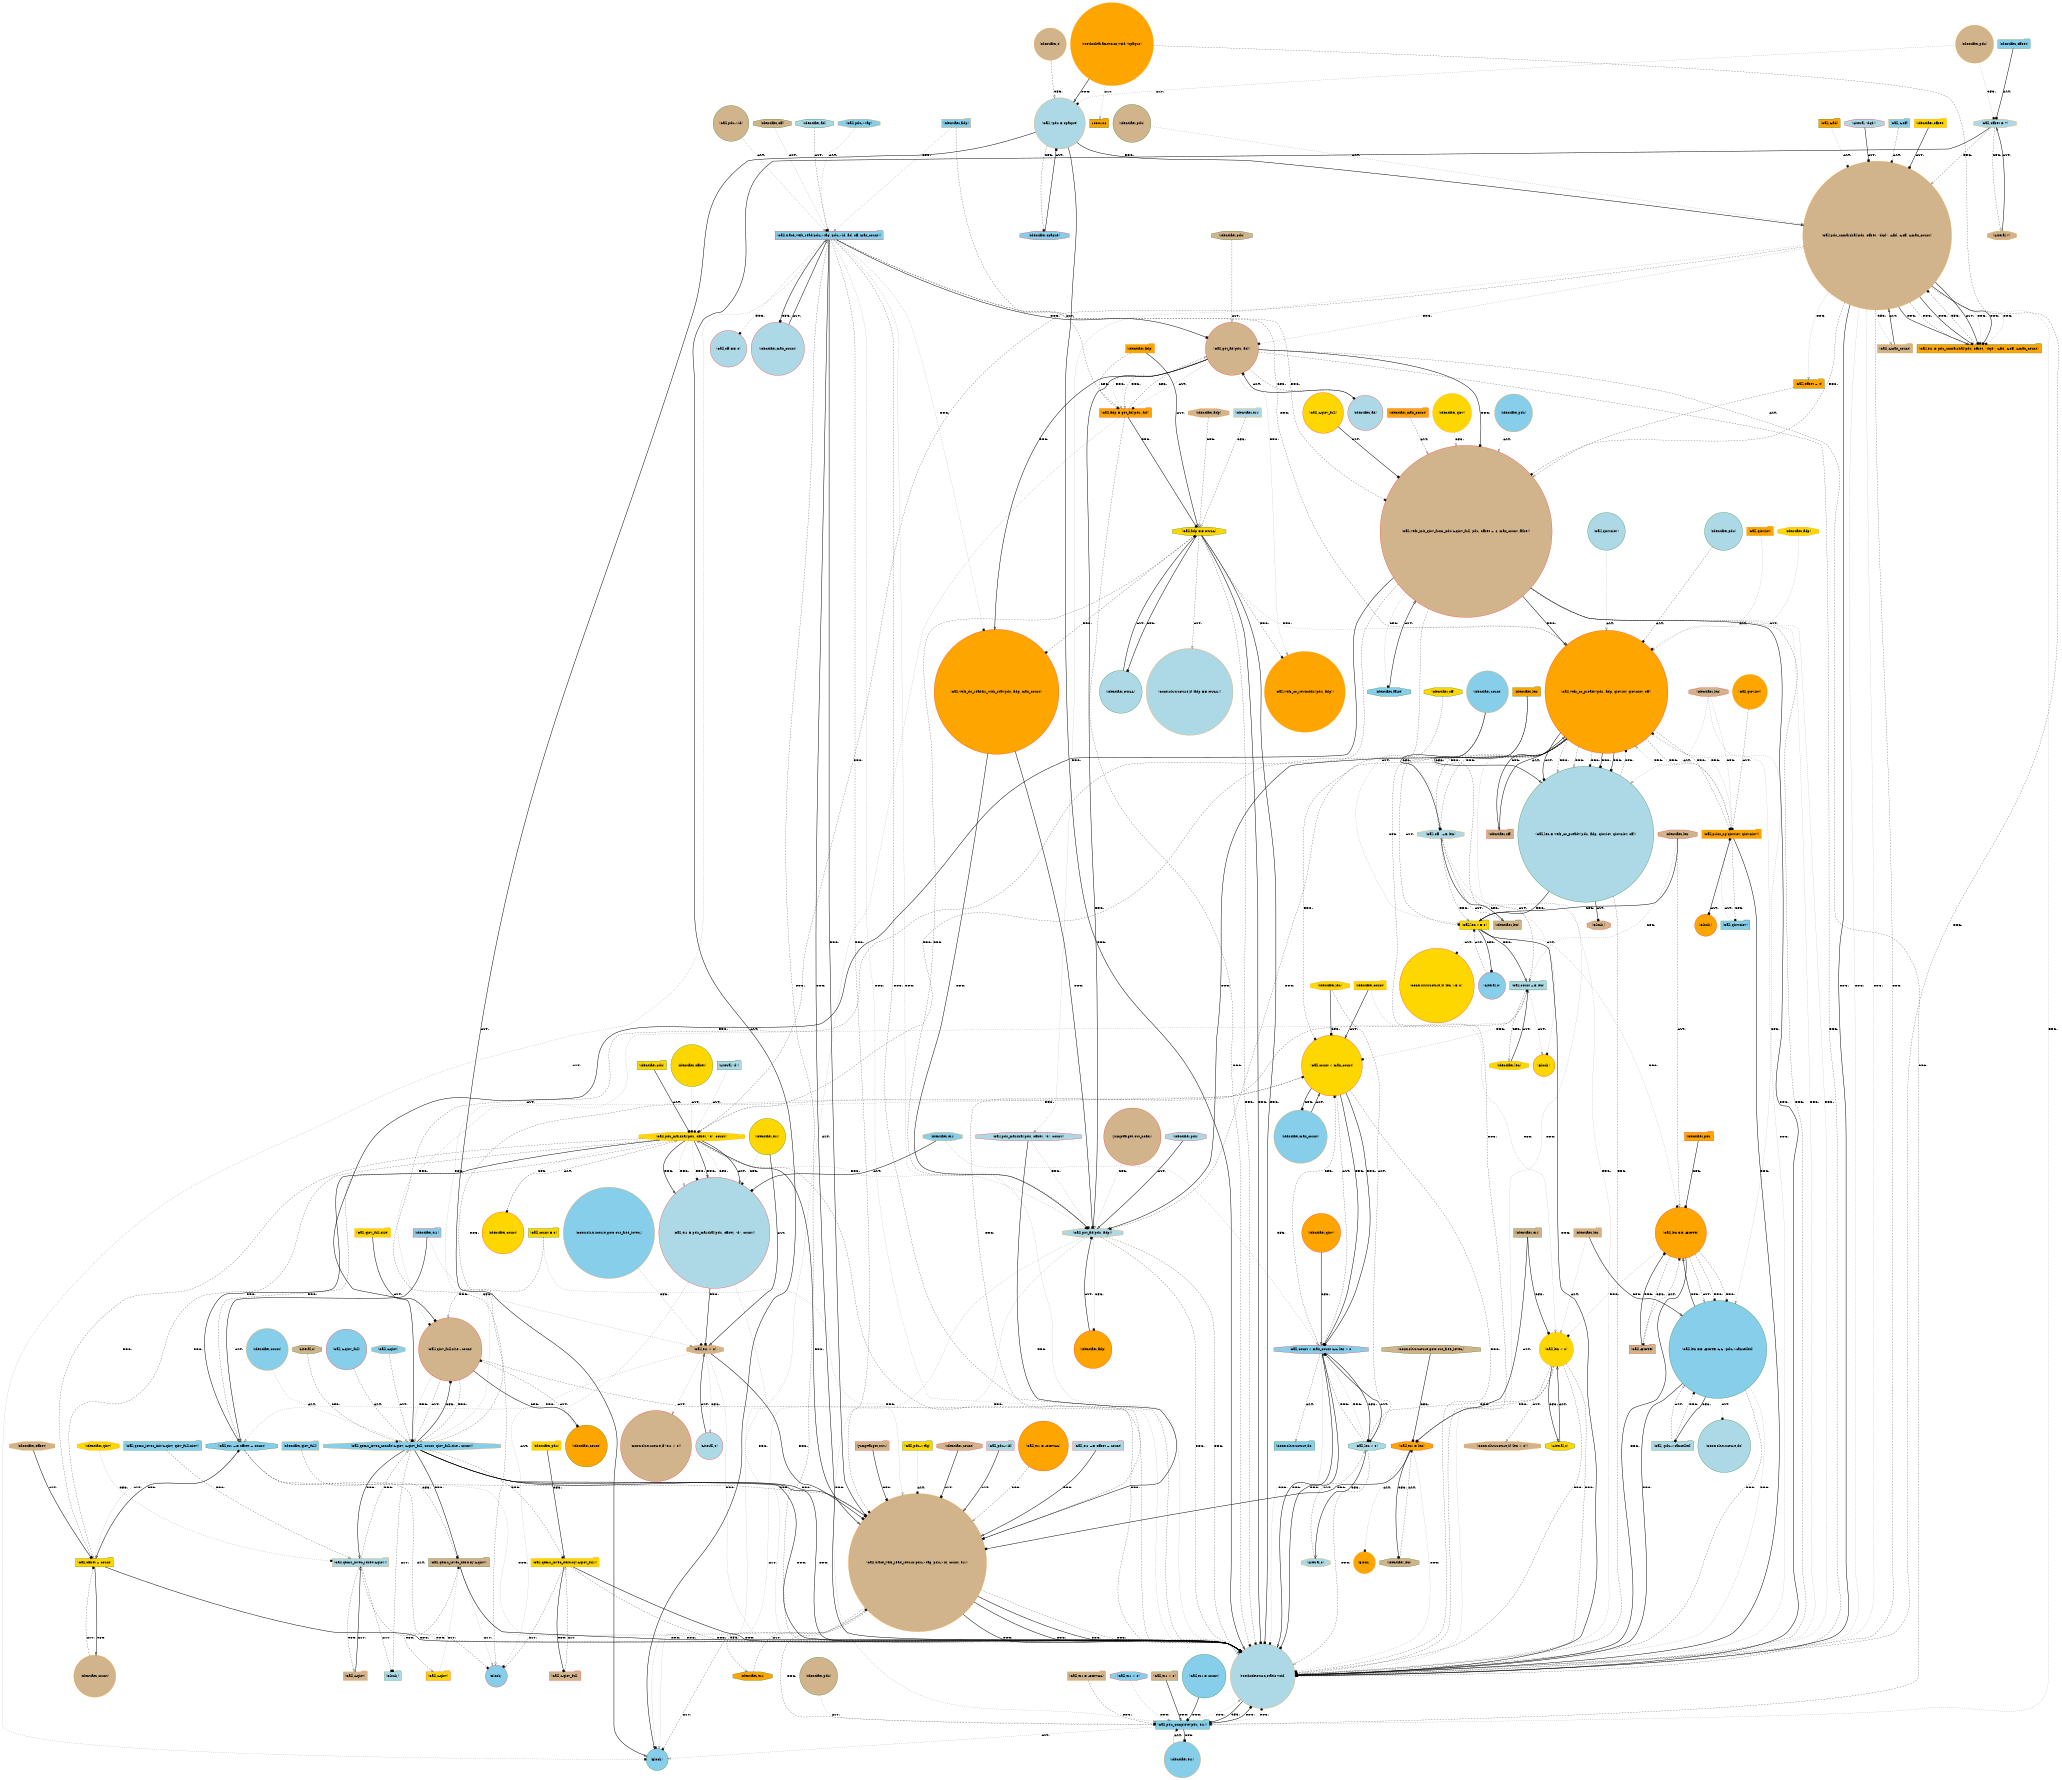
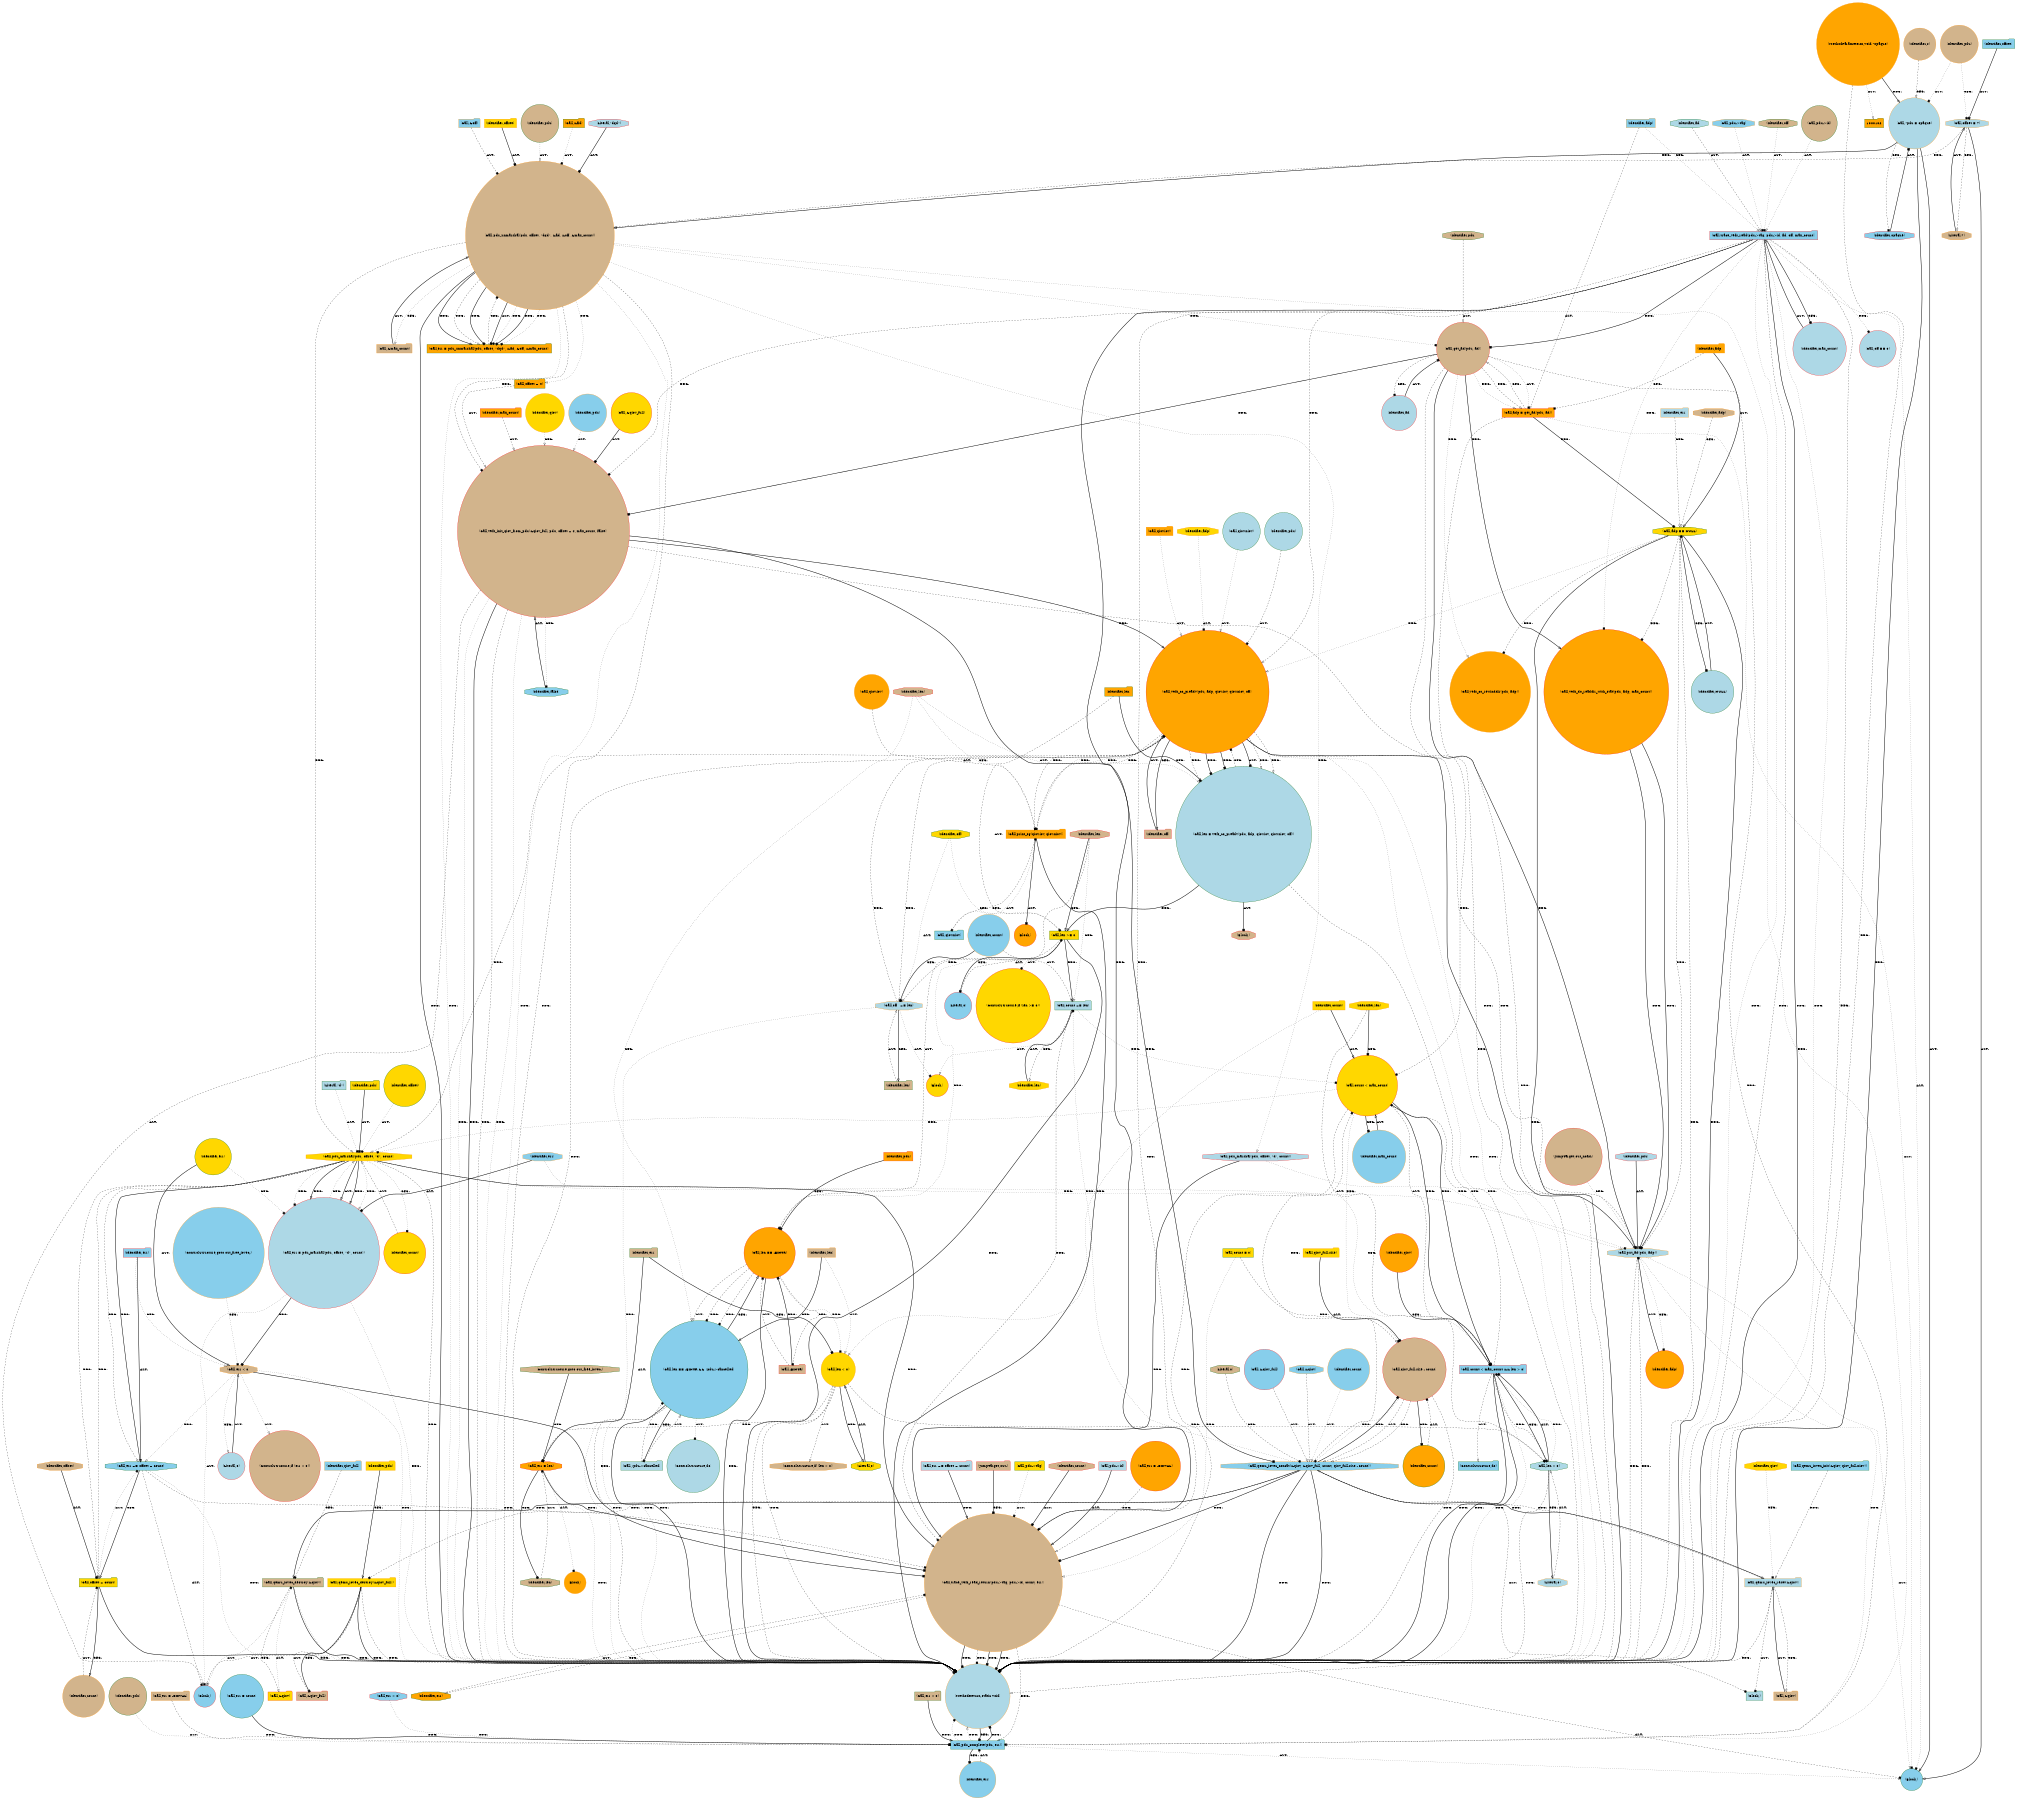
(1190, 692) -> none
(1448, 881) -> (942, 963)
(1321, 1349) -> (1493, 1370)
